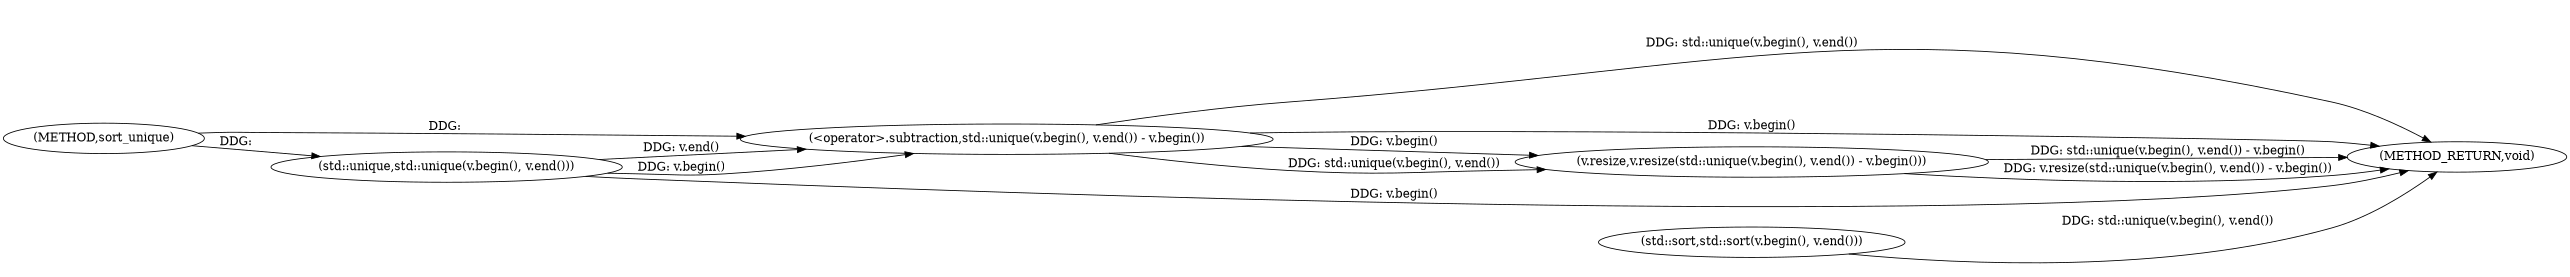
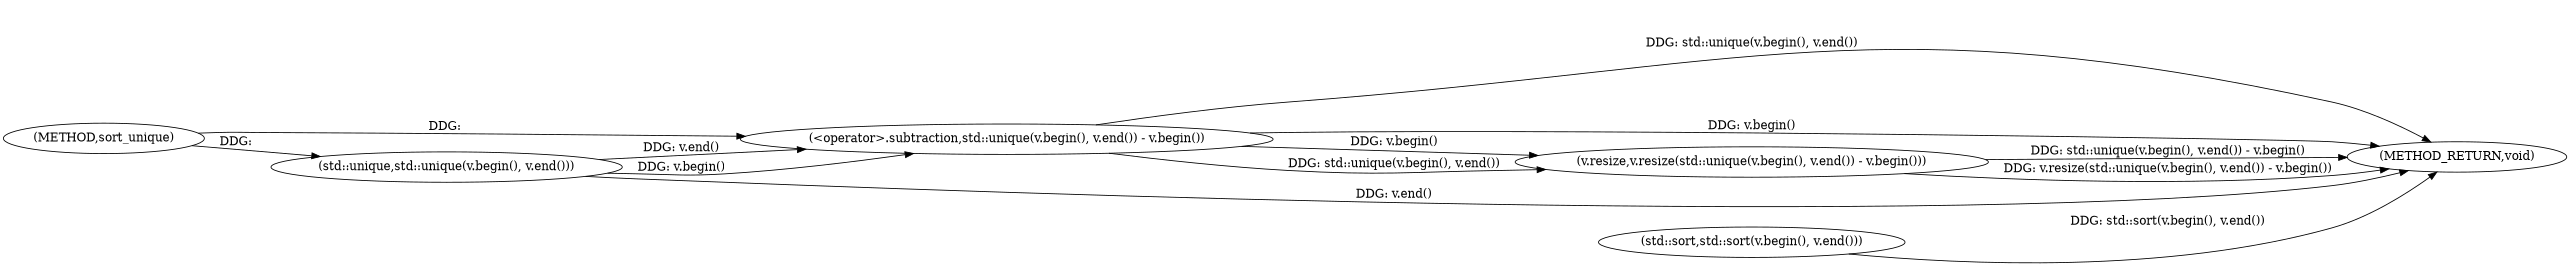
(1394, 195) -> (1394, 195)
(2168, 222) -> (2168, 222)
